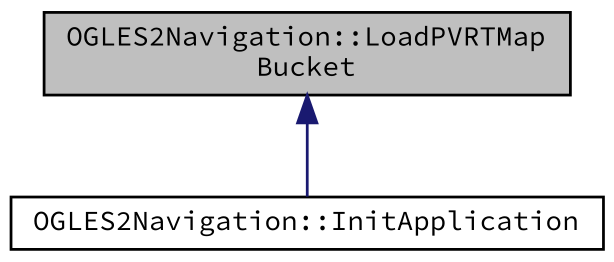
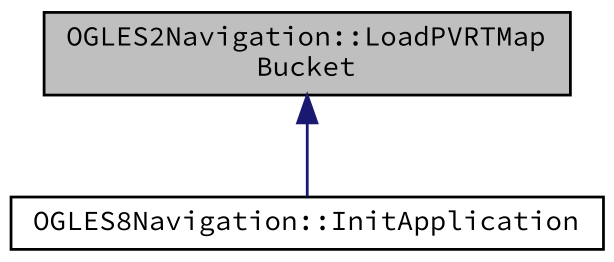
(307, 223) -> (307, 223)
